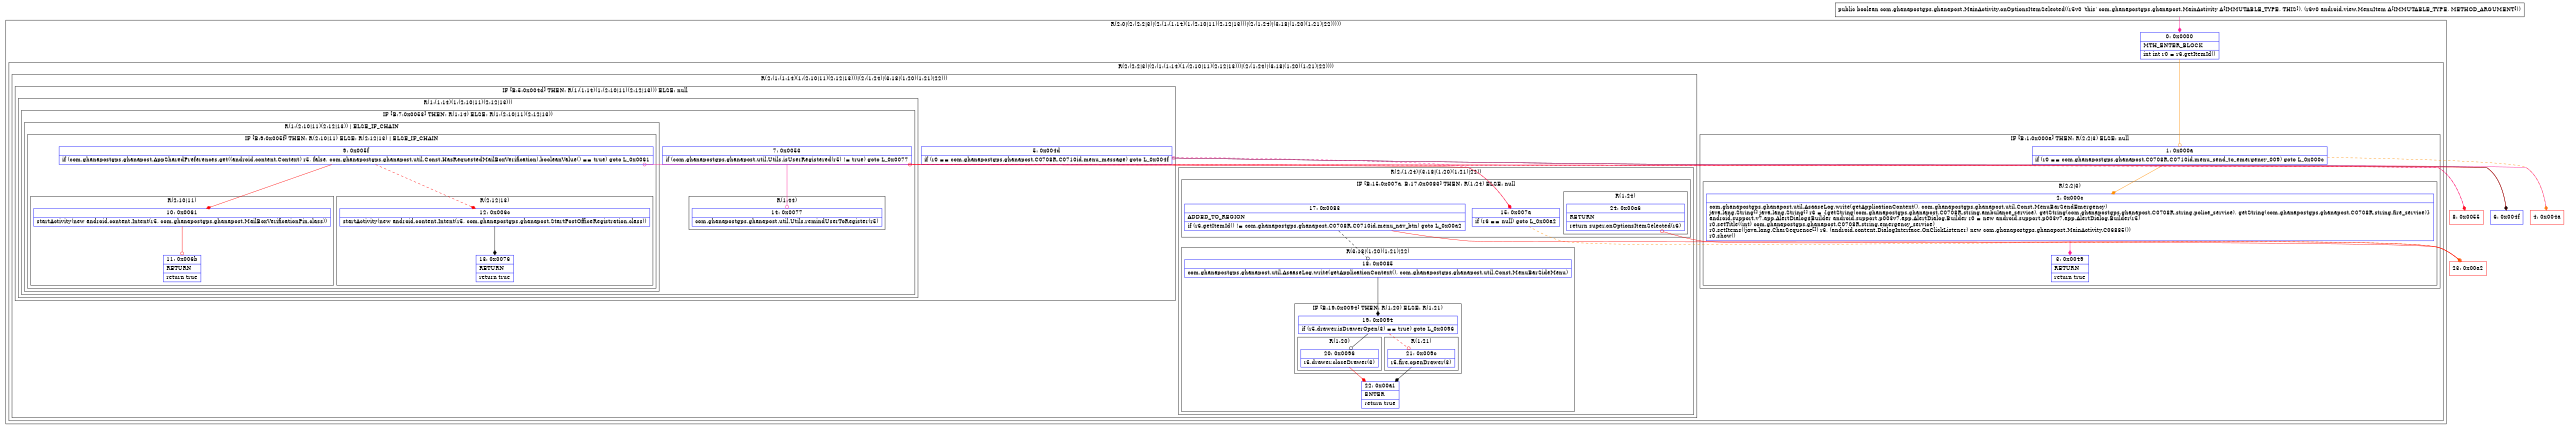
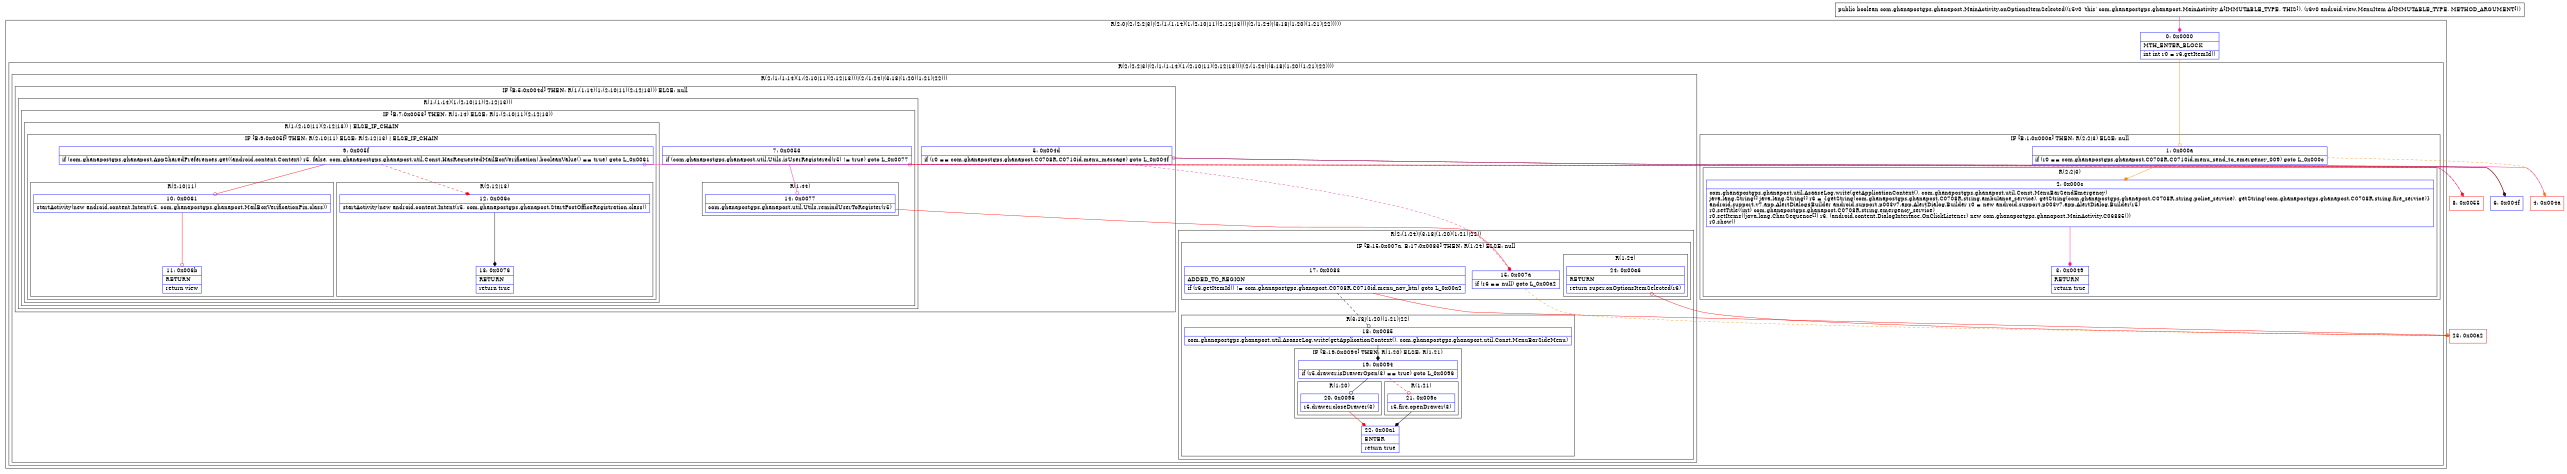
(1216, 165) -> (1209, 225)
(271, 186) -> (271, 179)
(182, 277) -> (182, 288)
